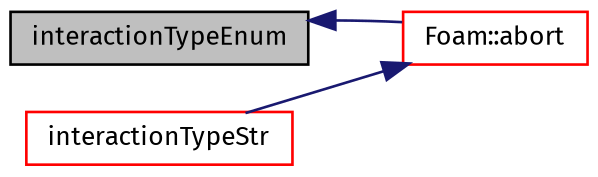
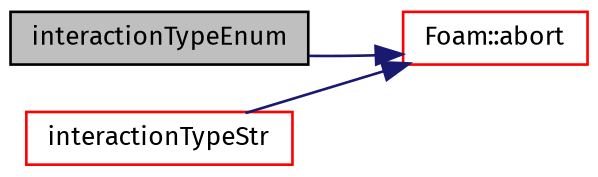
(369, 21) -> (342, 56)
